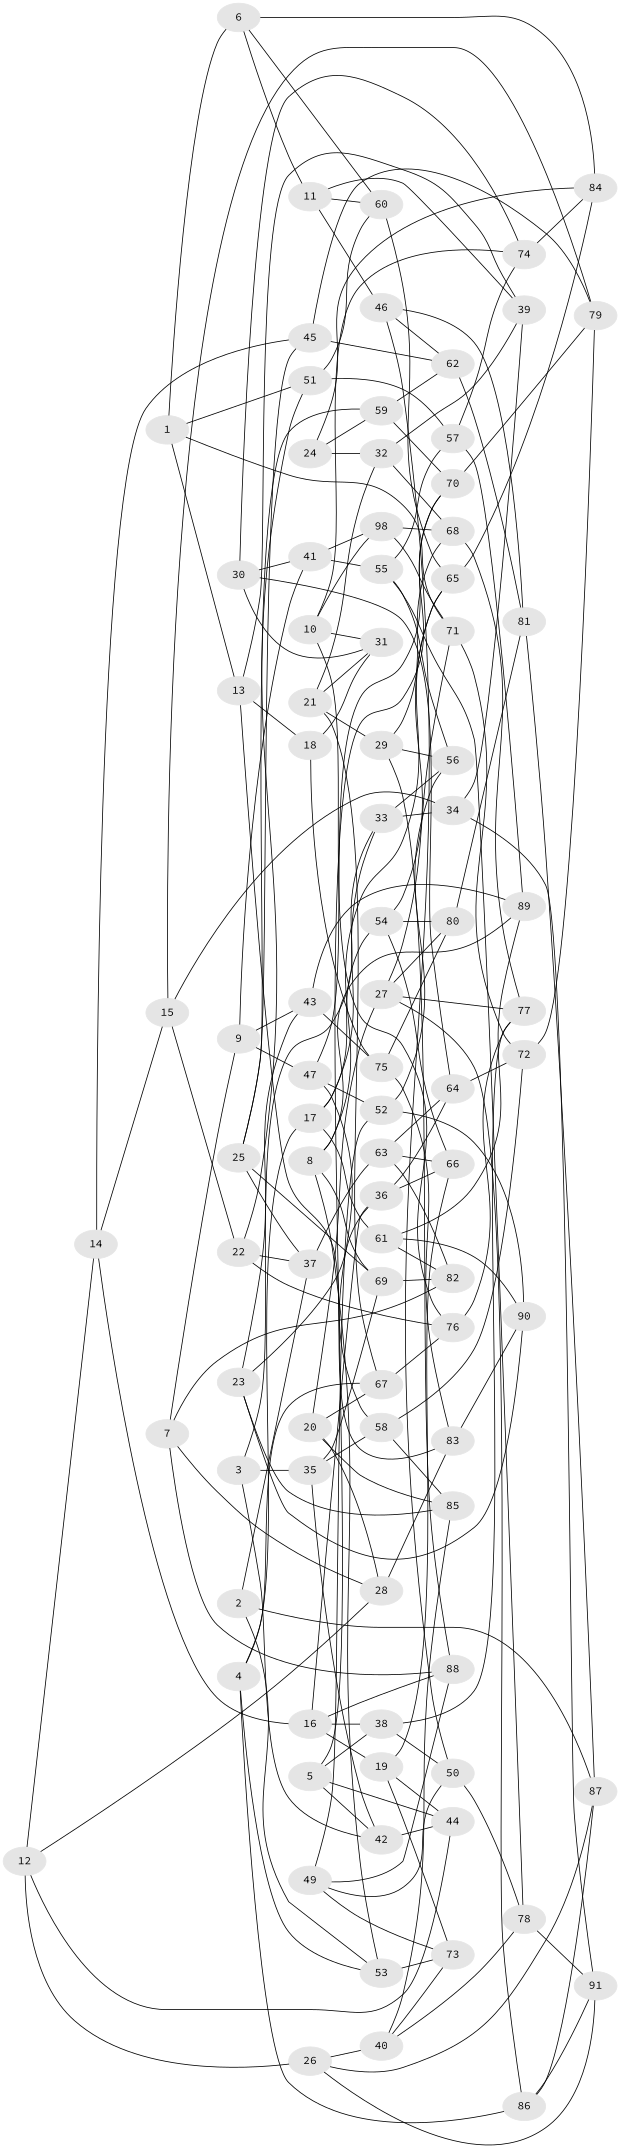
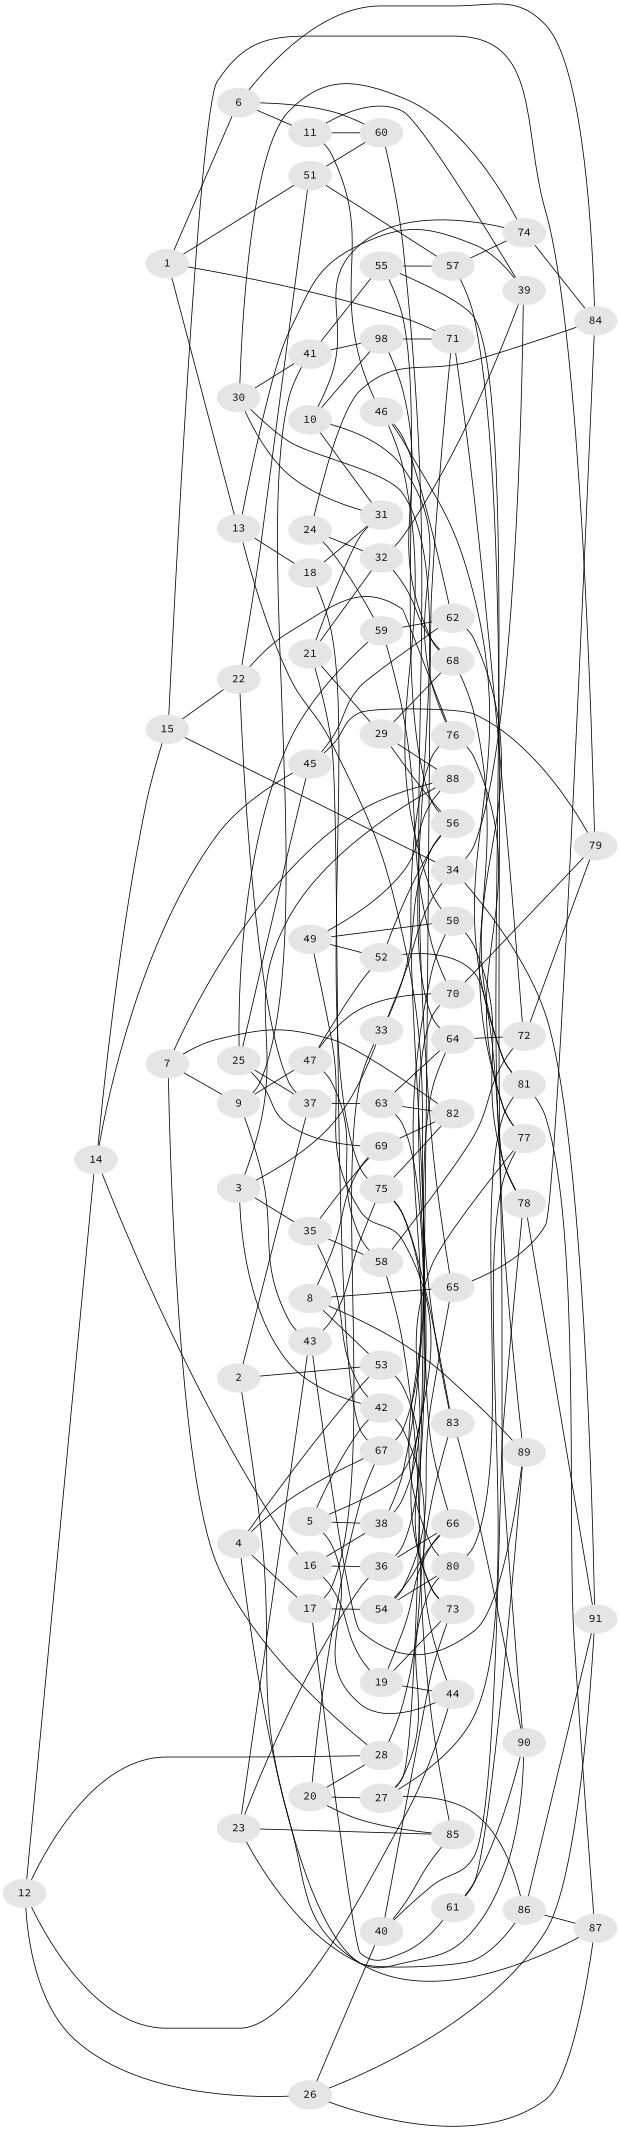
(415, 1257) -> (408, 1162)
(380, 1695) -> (275, 947)
